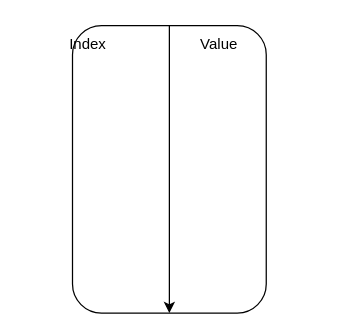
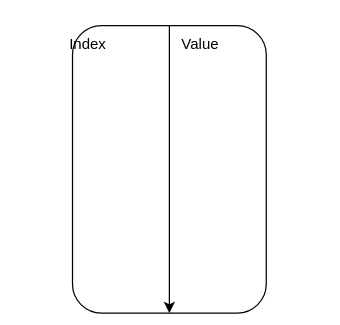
(219, 44) -> (201, 44)
